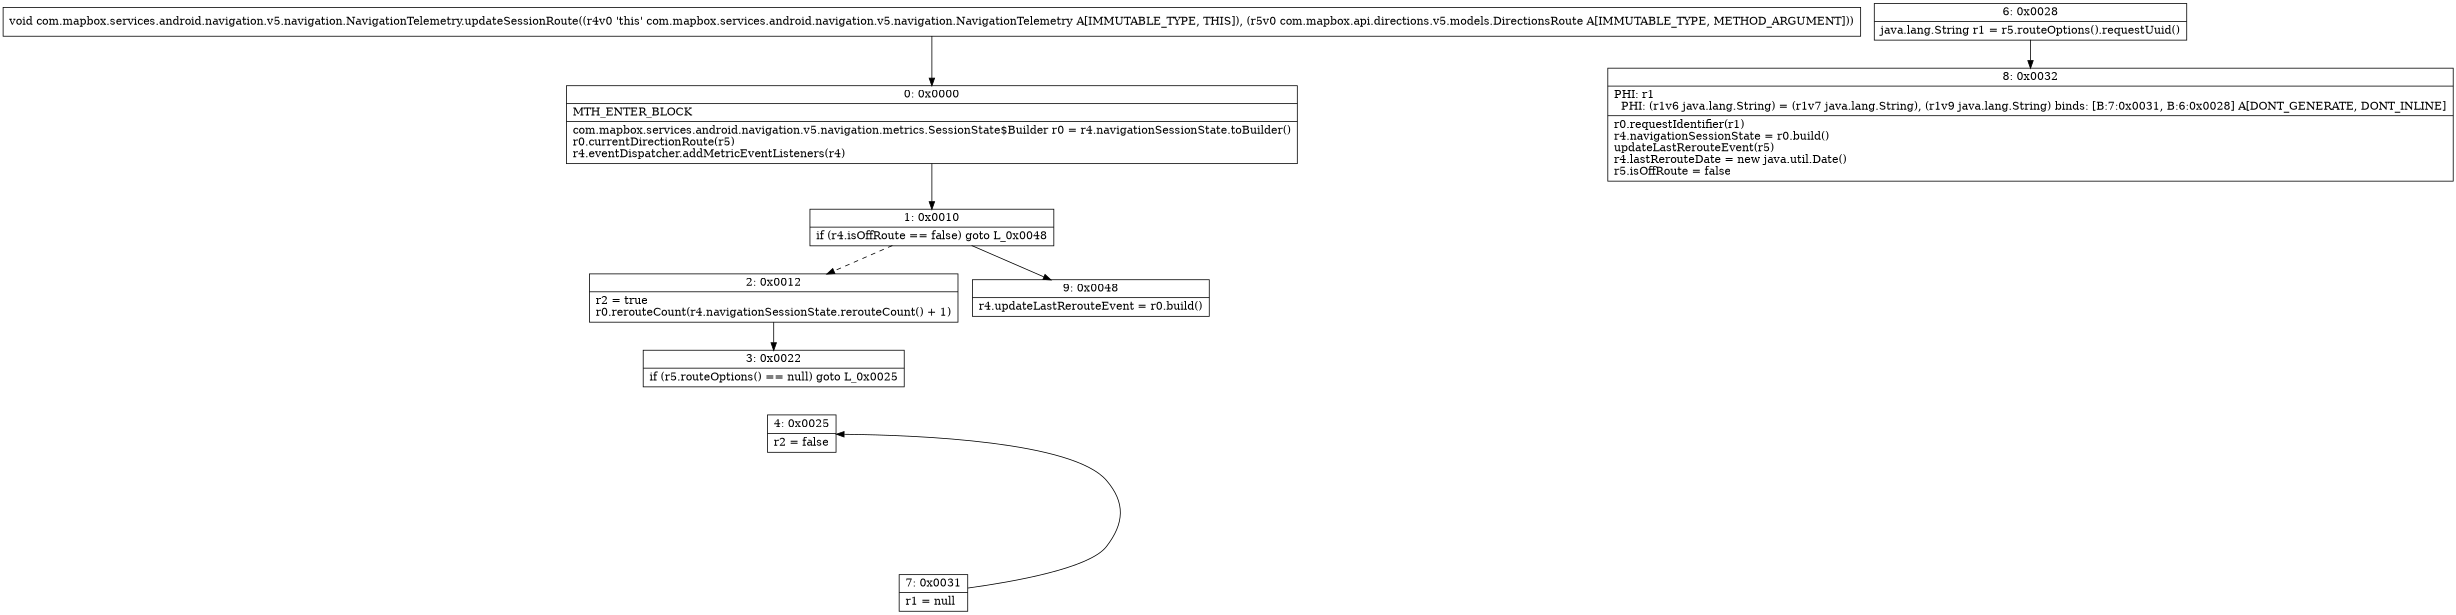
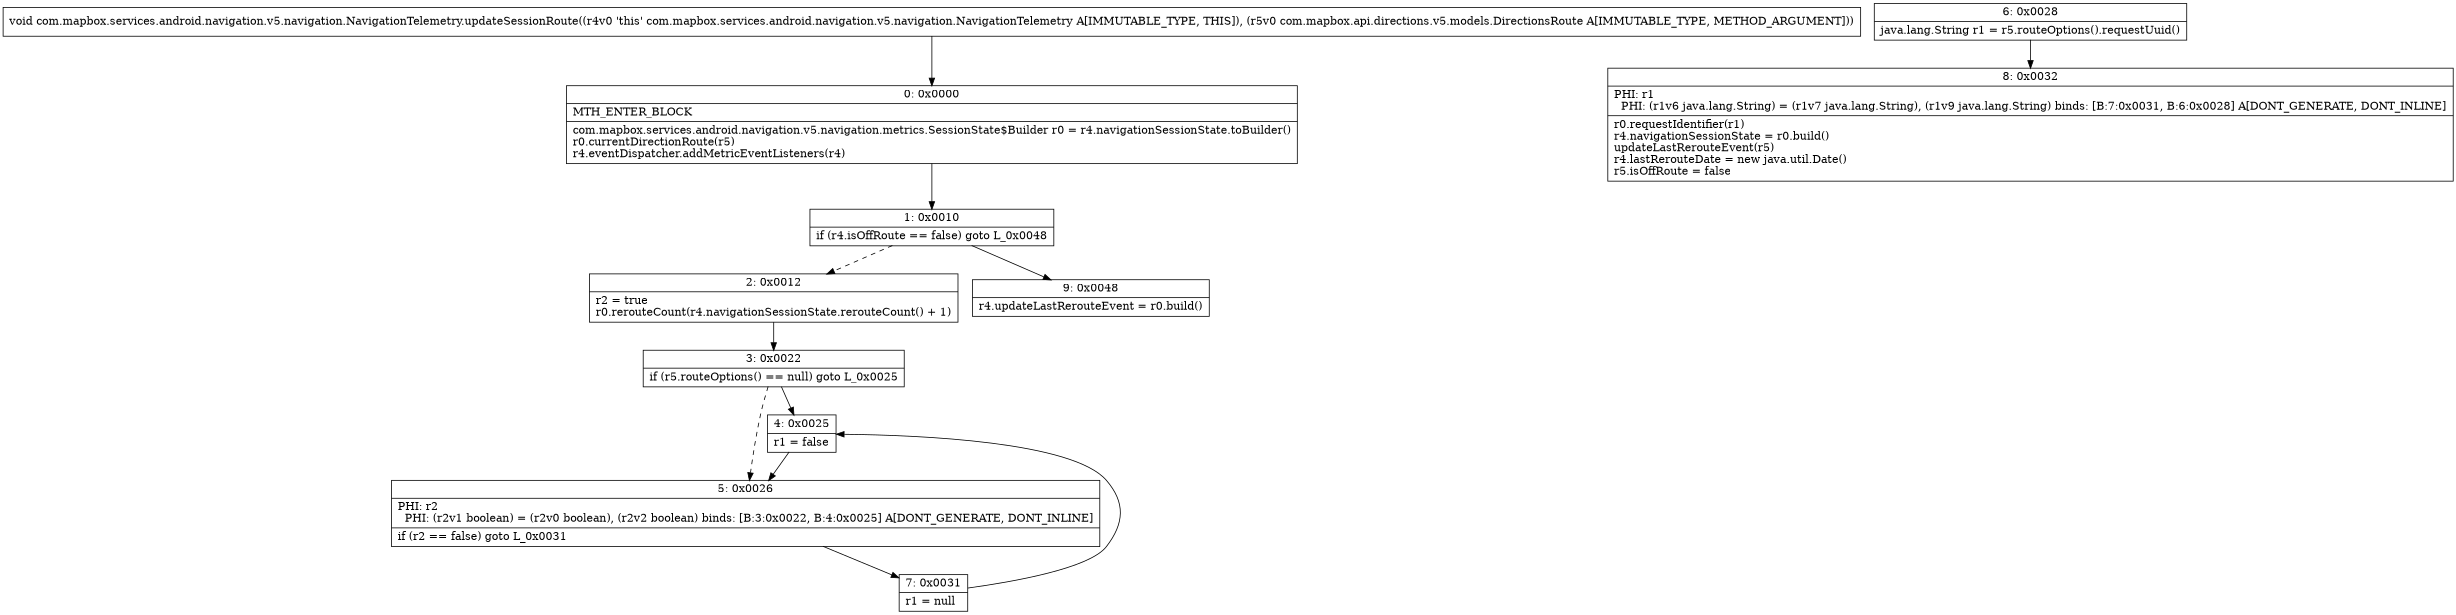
none -> (786, 397)
(801, 443) -> (801, 443)
none -> (746, 513)
